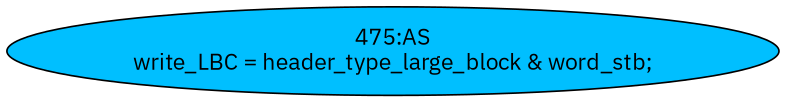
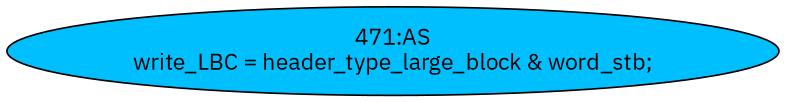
(393, 51) -> (393, 51)
